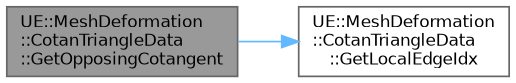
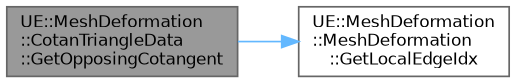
(404, 42) -> (404, 42)
